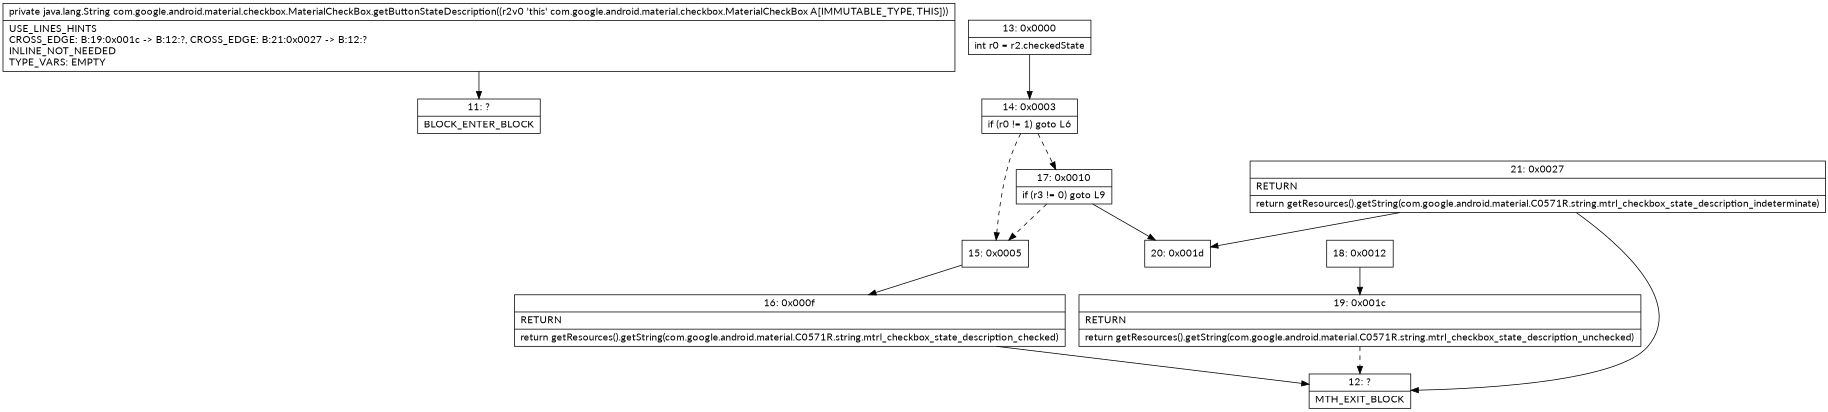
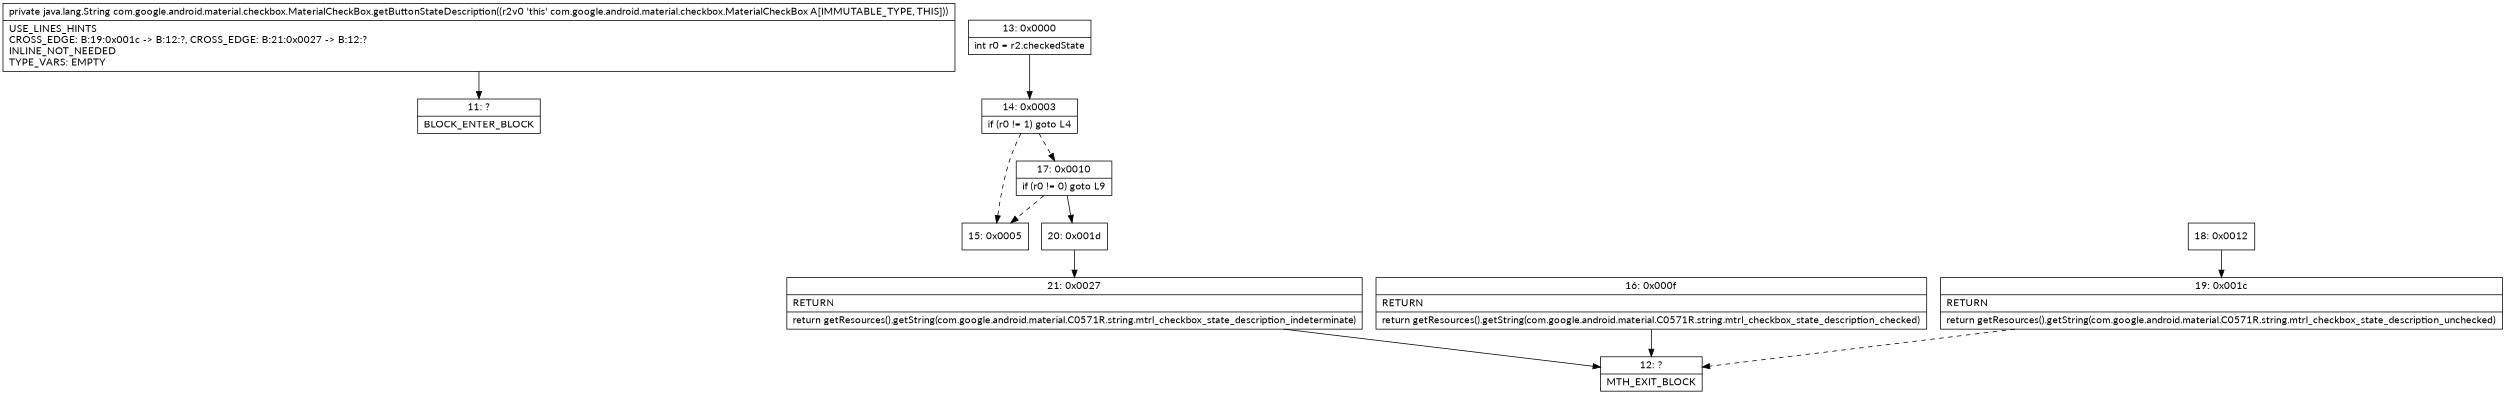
(1030, 124) -> (1030, 124)
(1064, 195) -> (1064, 186)
(1309, 229) -> (1075, 260)
(919, 279) -> none
